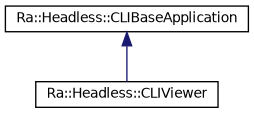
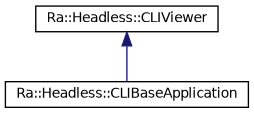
(127, 64) -> (127, 64)
